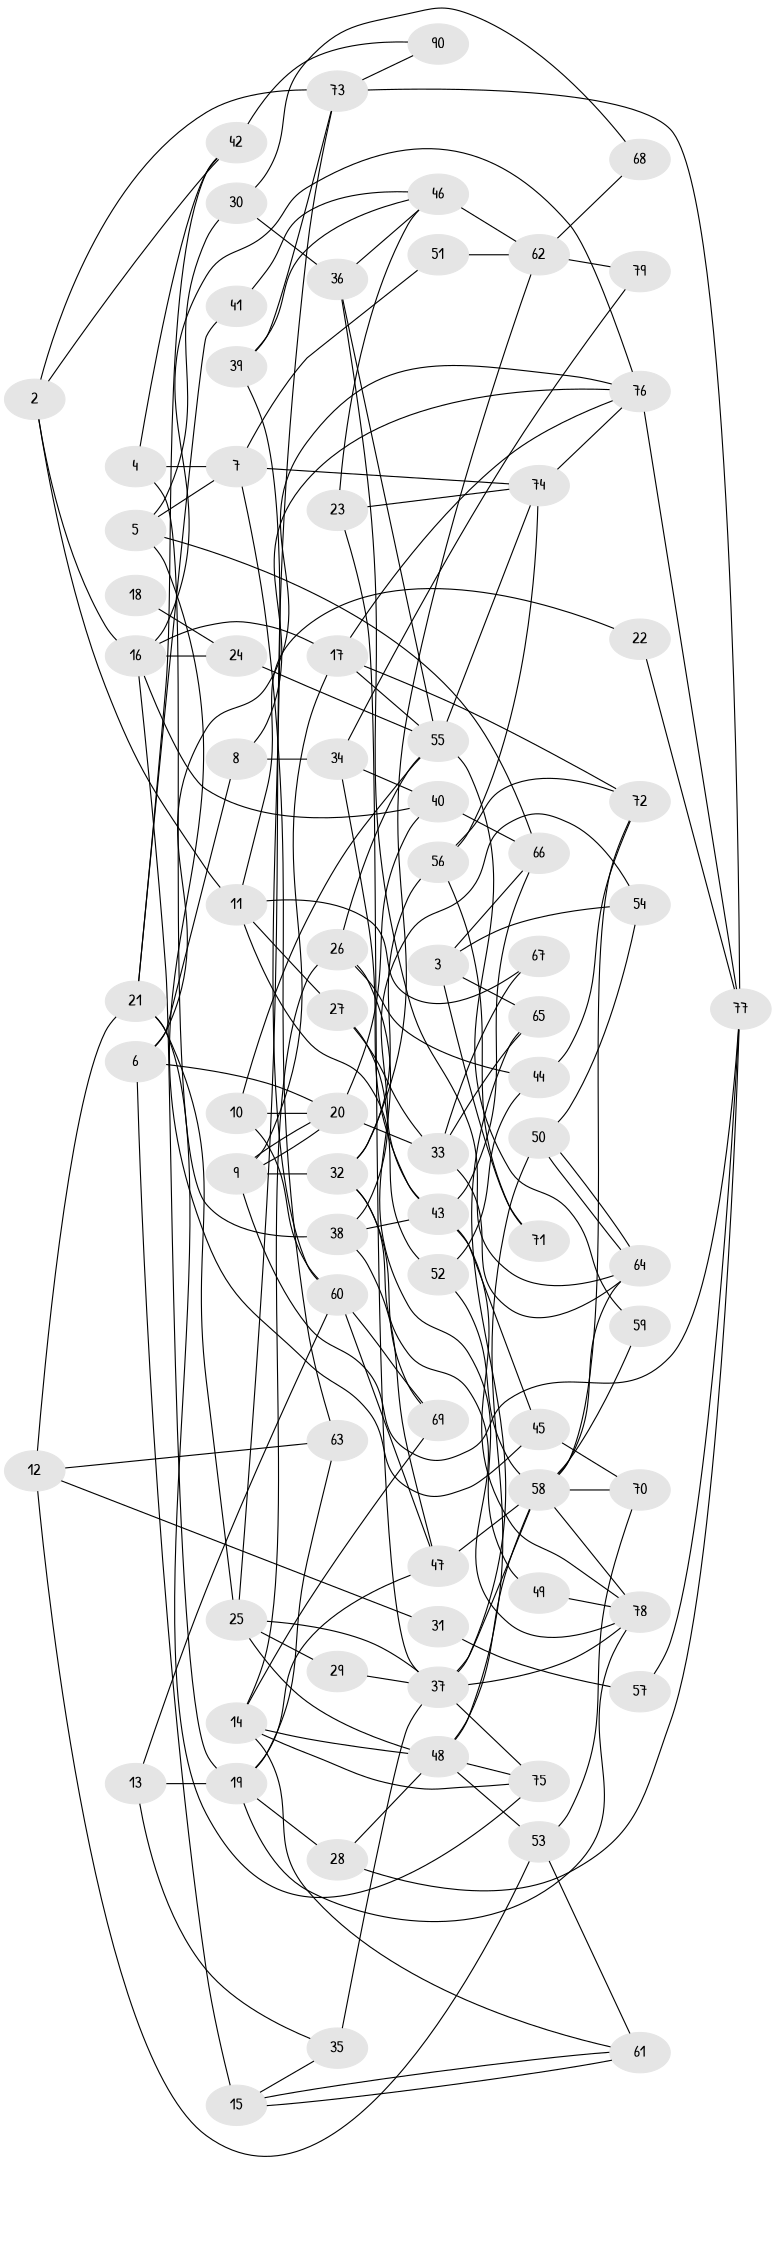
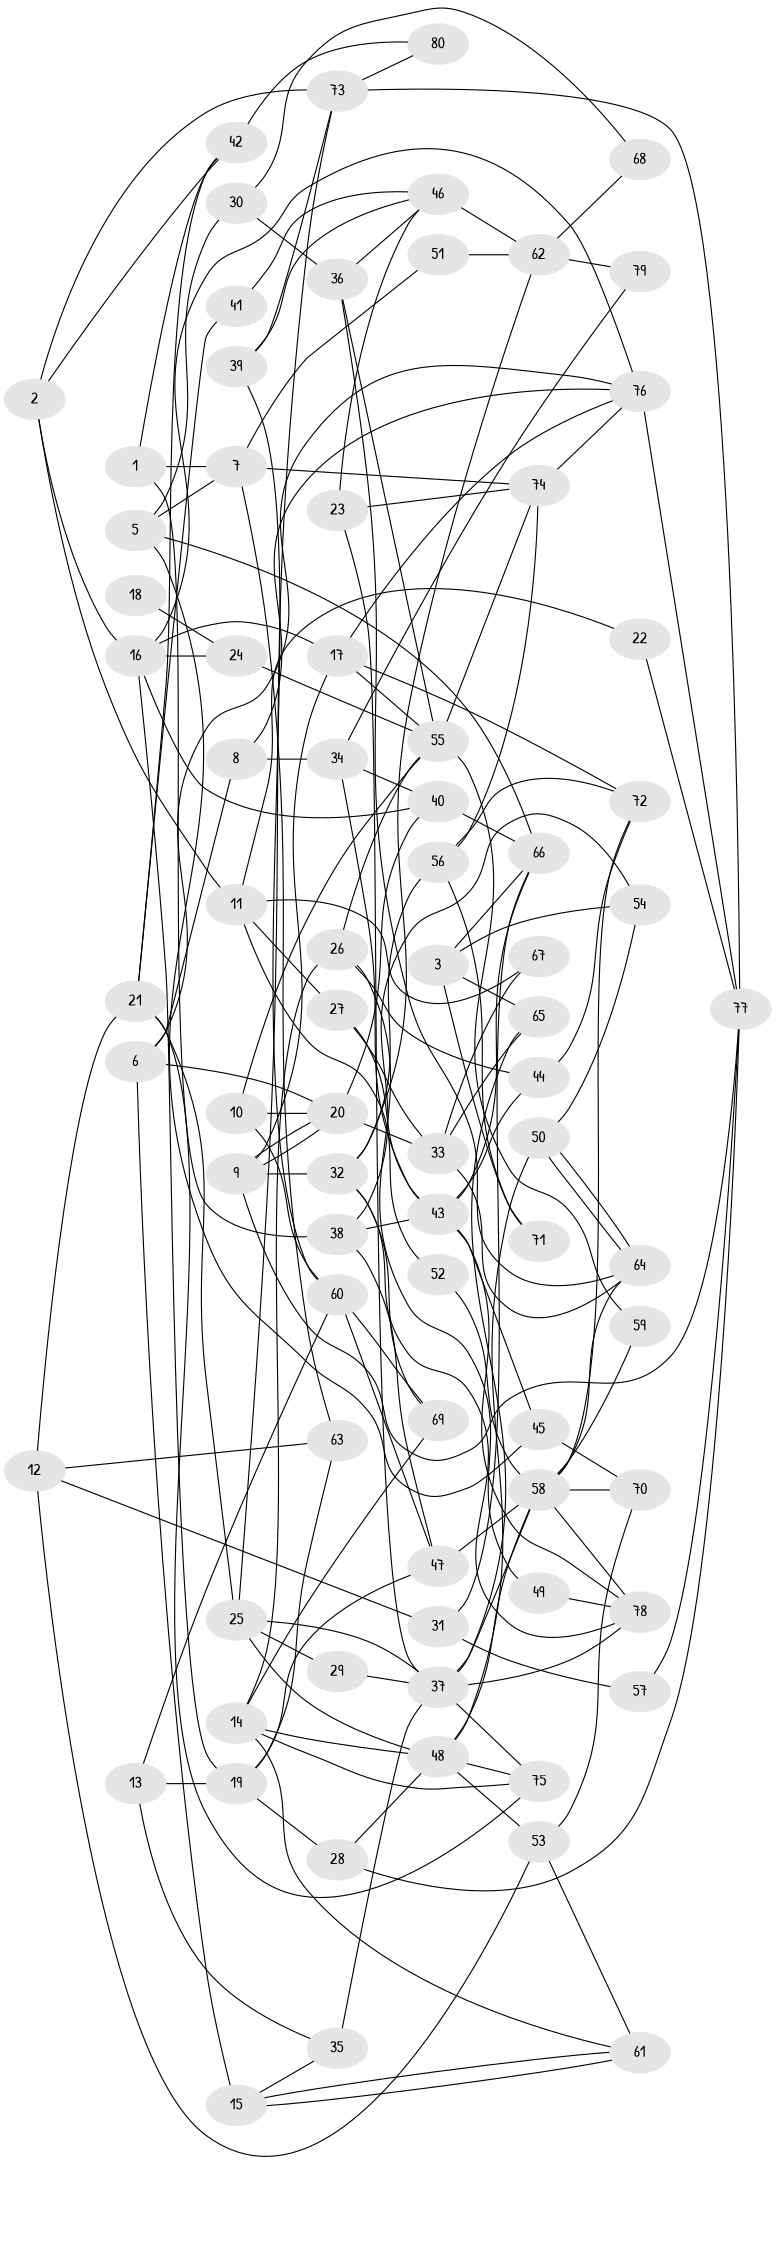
(438, 44) -> (438, 44)
(136, 467) -> (136, 467)
(489, 1176) -> (489, 1146)
none -> (498, 1224)
(529, 1900) -> none
